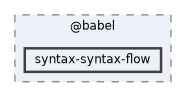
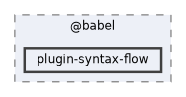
(93, 60) -> (93, 60)
